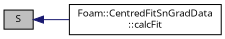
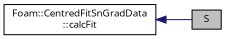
(56, 20) -> (179, 20)
